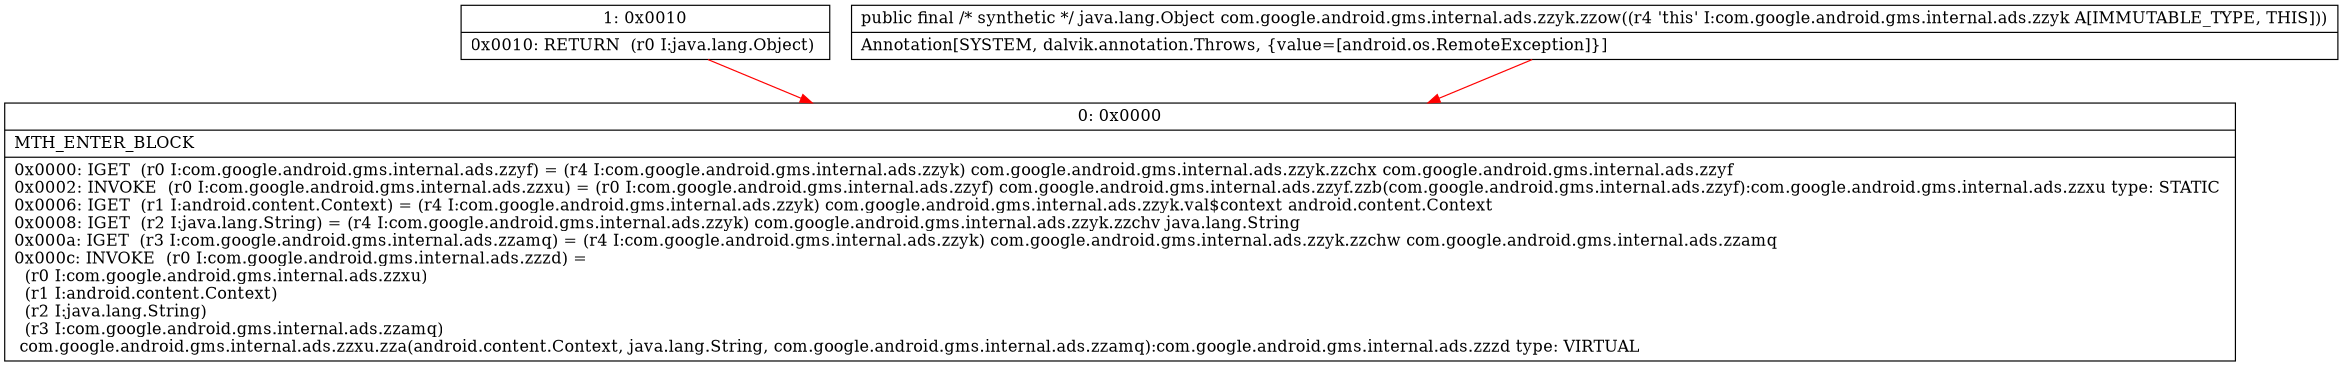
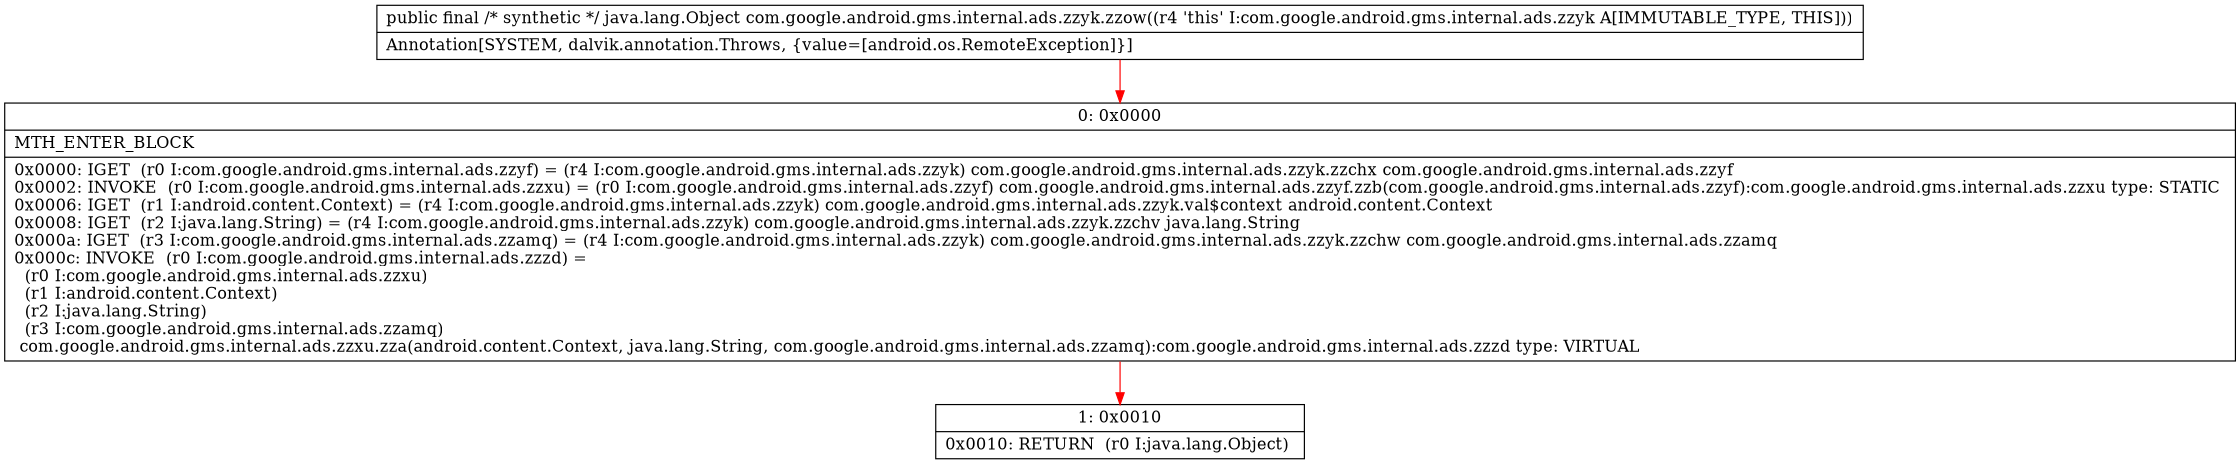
(755, 79) -> (1120, 377)
